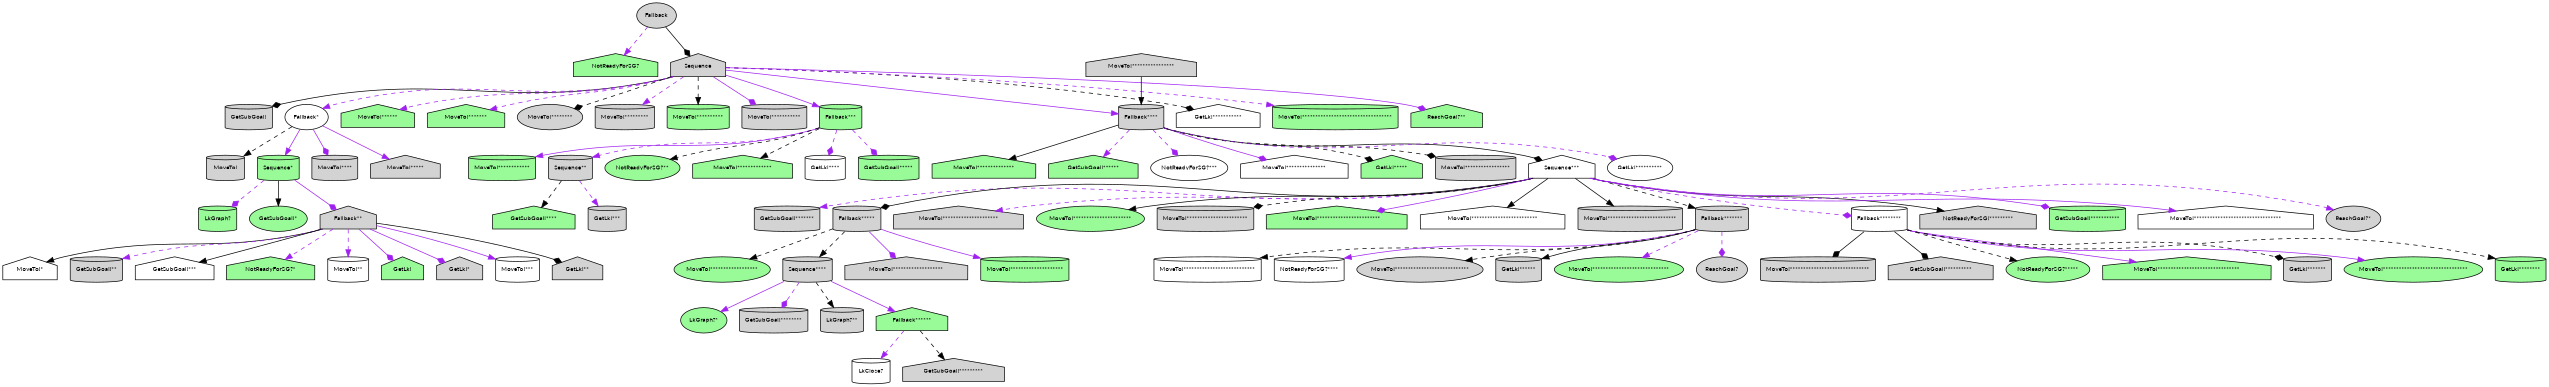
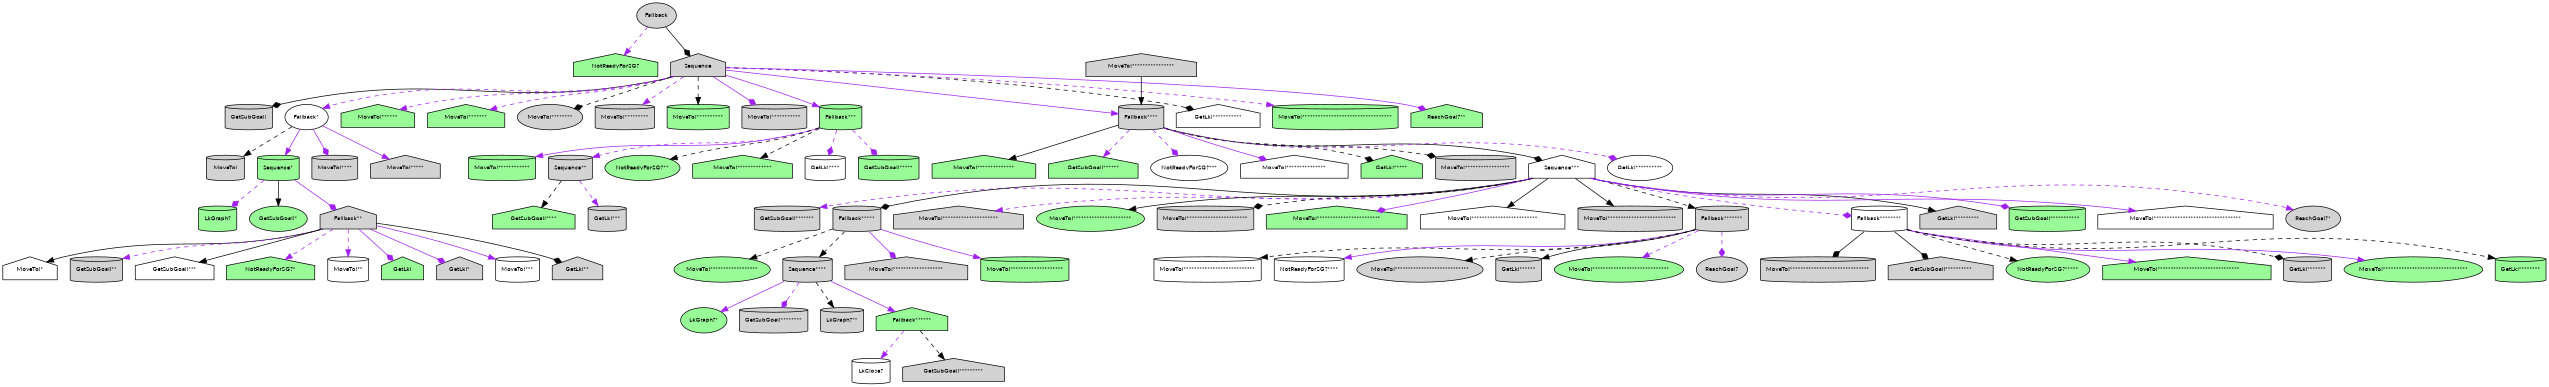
(1978, 219) -> (1958, 219)
